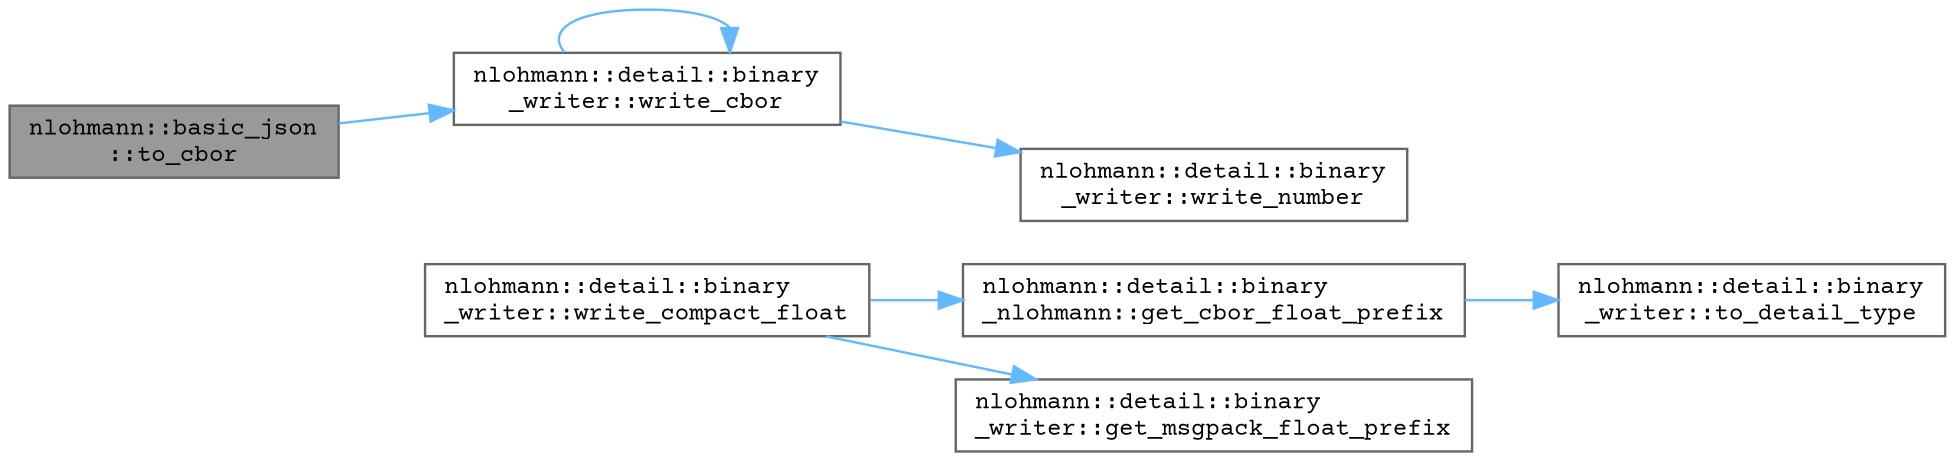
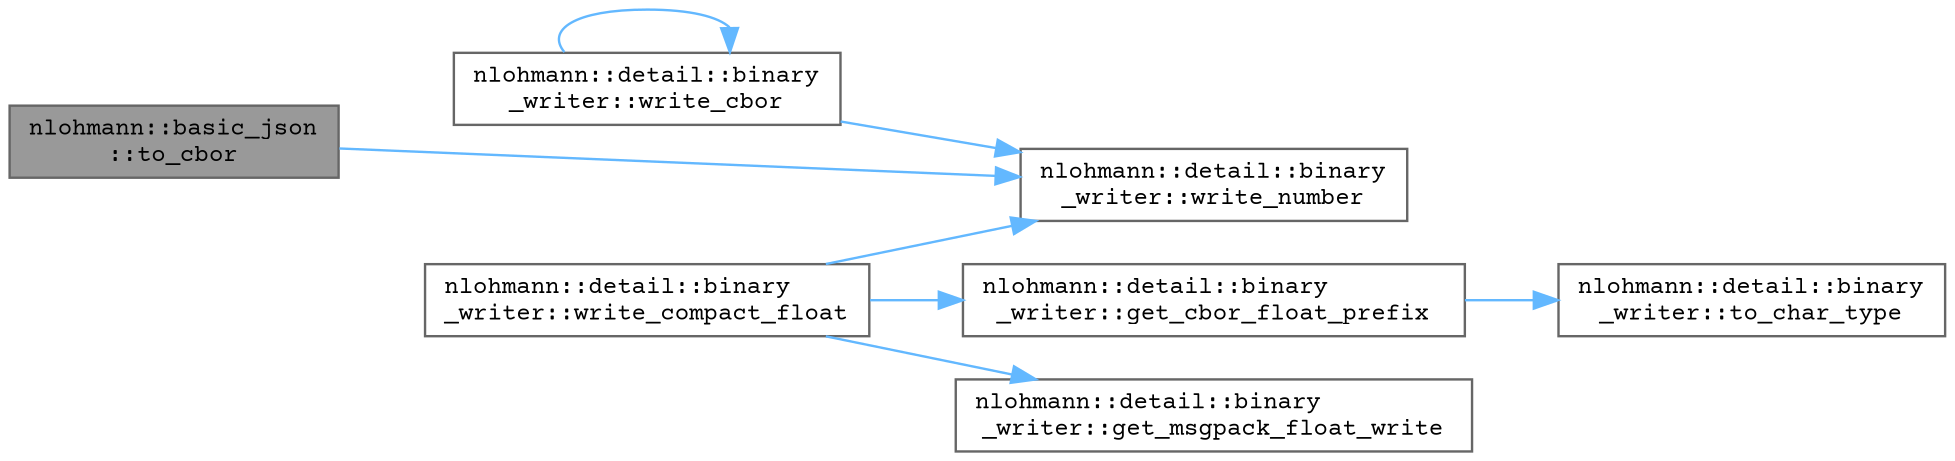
(384, 118) -> (667, 162)
none -> (919, 245)
(1214, 300) -> (1214, 300)
(1752, 300) -> (1752, 300)
(1214, 415) -> (1214, 415)
